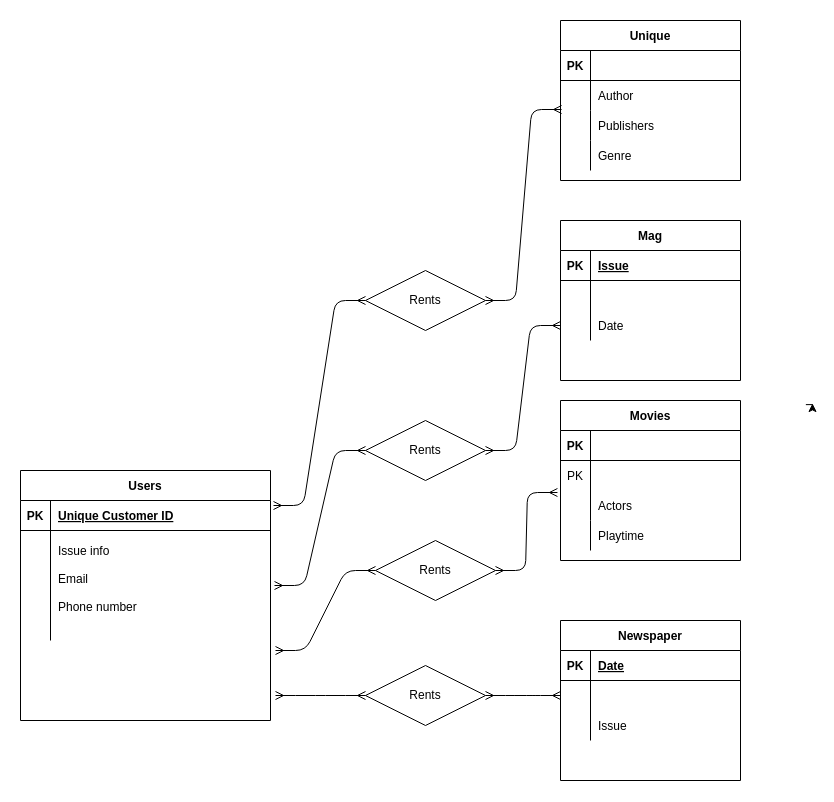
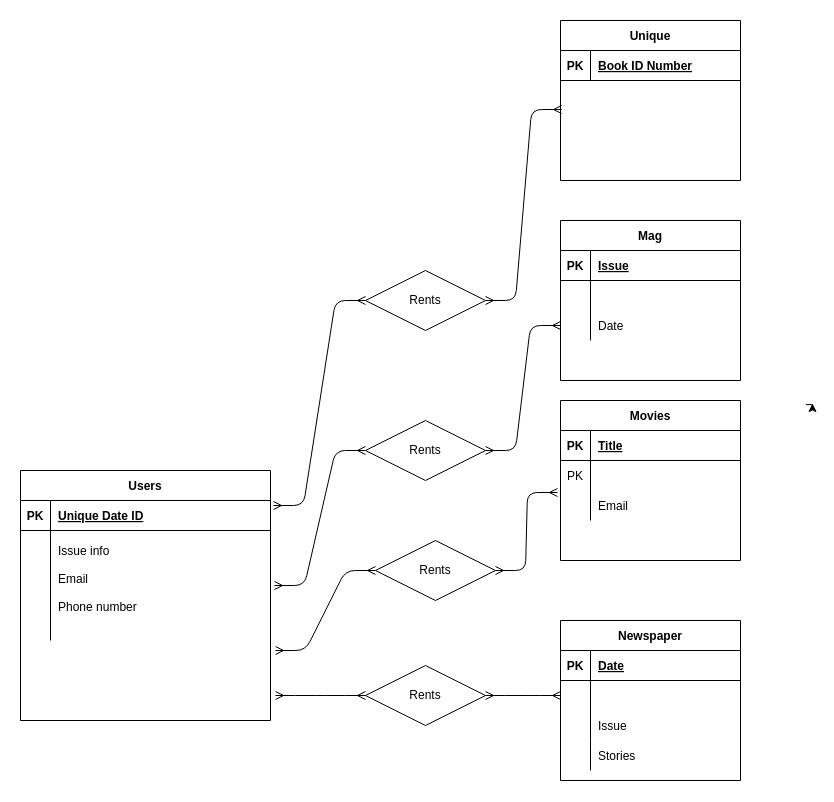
none -> (666, 66)
(666, 96) -> none
(666, 126) -> none
(666, 156) -> none
none -> (666, 446)
(618, 506) -> (612, 506)
(114, 516) -> (100, 516)
(666, 536) -> none
none -> (666, 756)
